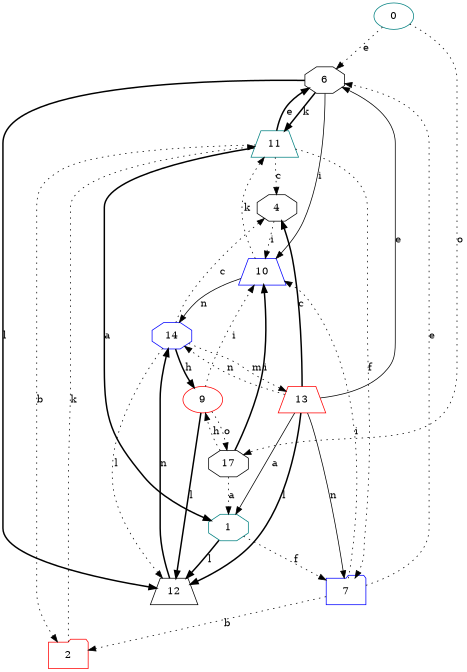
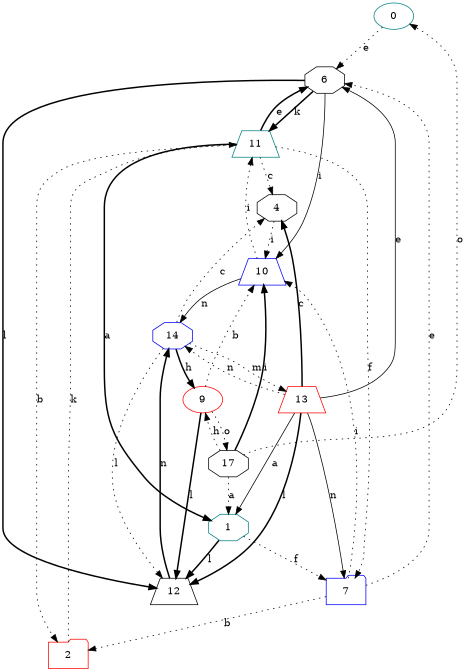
(247, 208) -> (249, 208)
(457, 309) -> (457, 317)
(234, 336) -> (236, 336)
